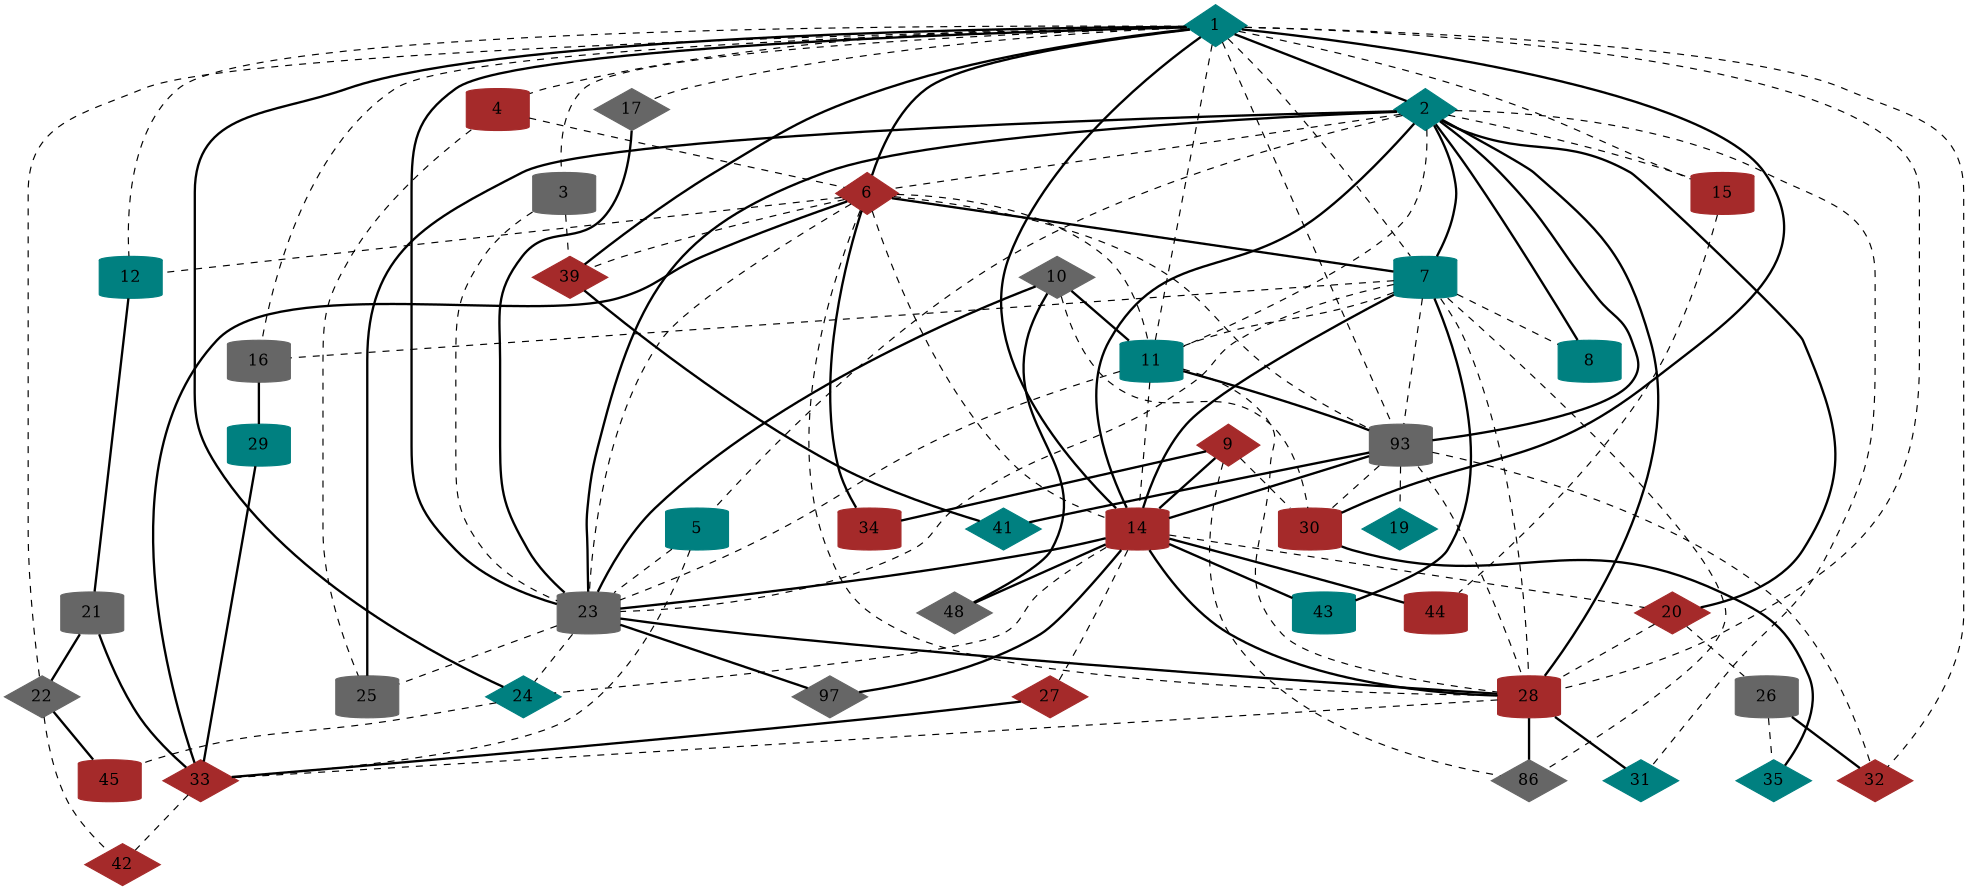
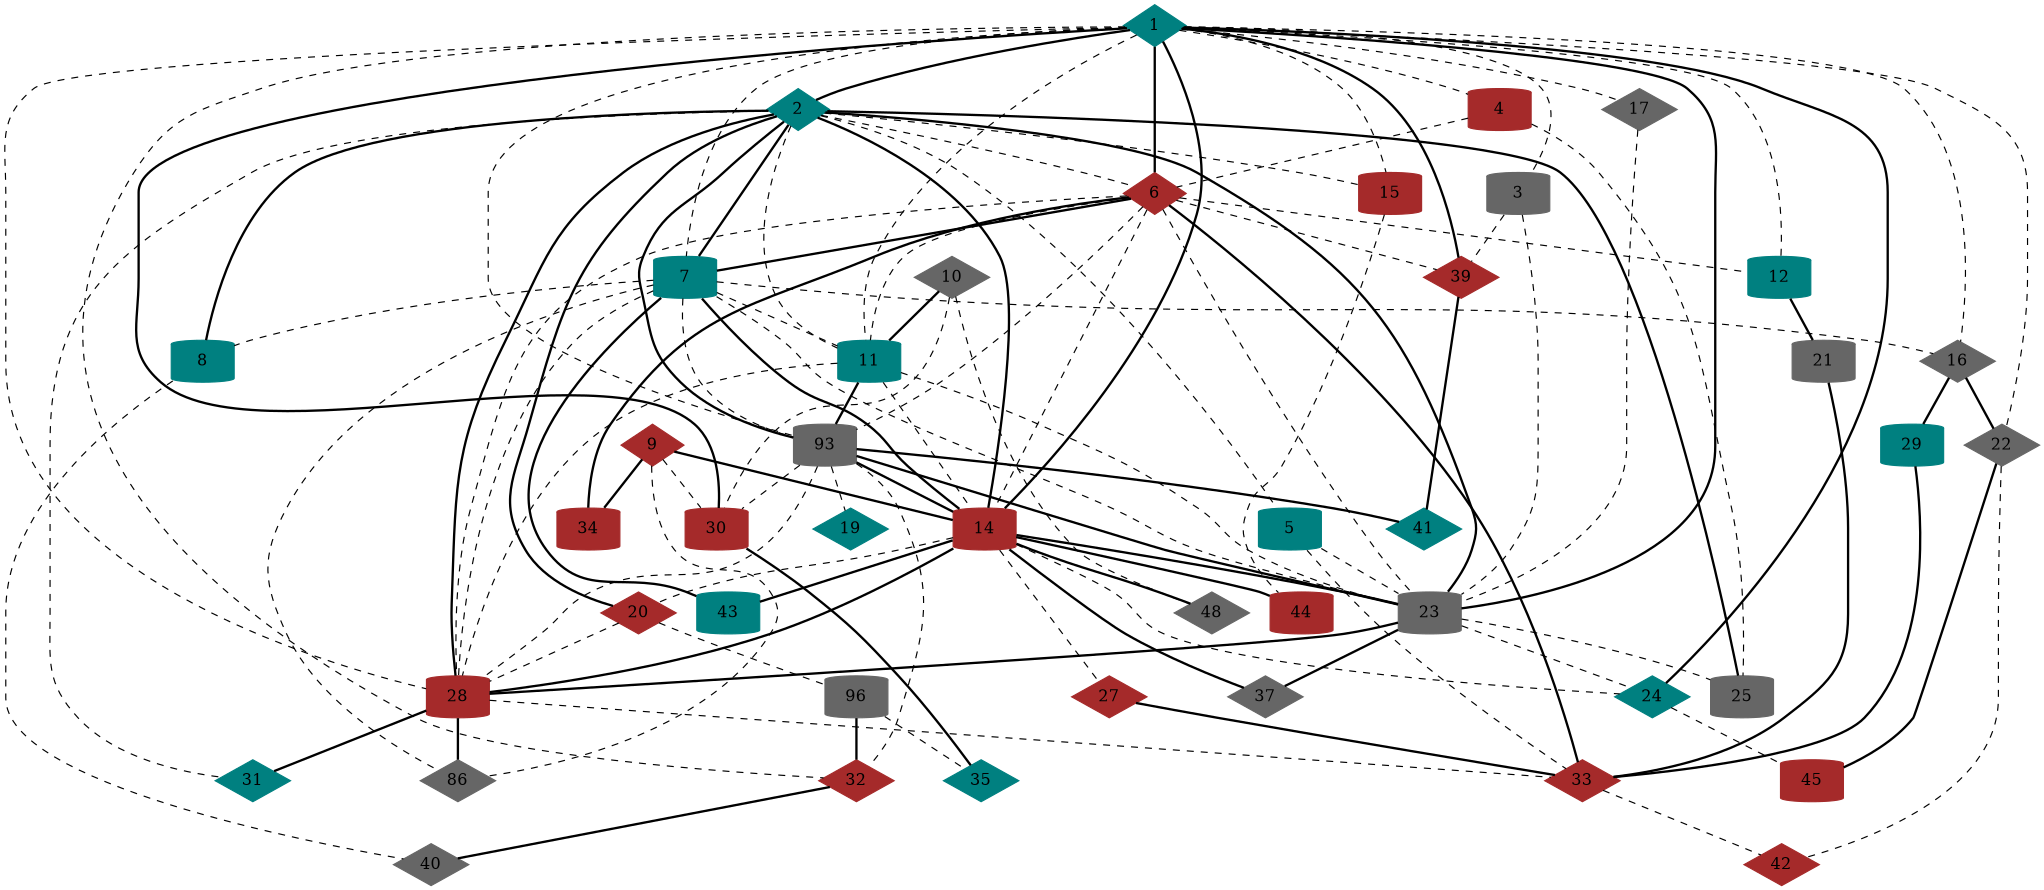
(500, 325) -> (1627, 408)
(259, 361) -> (1958, 361)
(791, 406) -> (1125, 538)
(1055, 465) -> (1034, 496)
(66, 657) -> (1980, 403)
(830, 697) -> (1265, 697)
(1767, 697) -> (856, 697)
none -> (431, 865)
